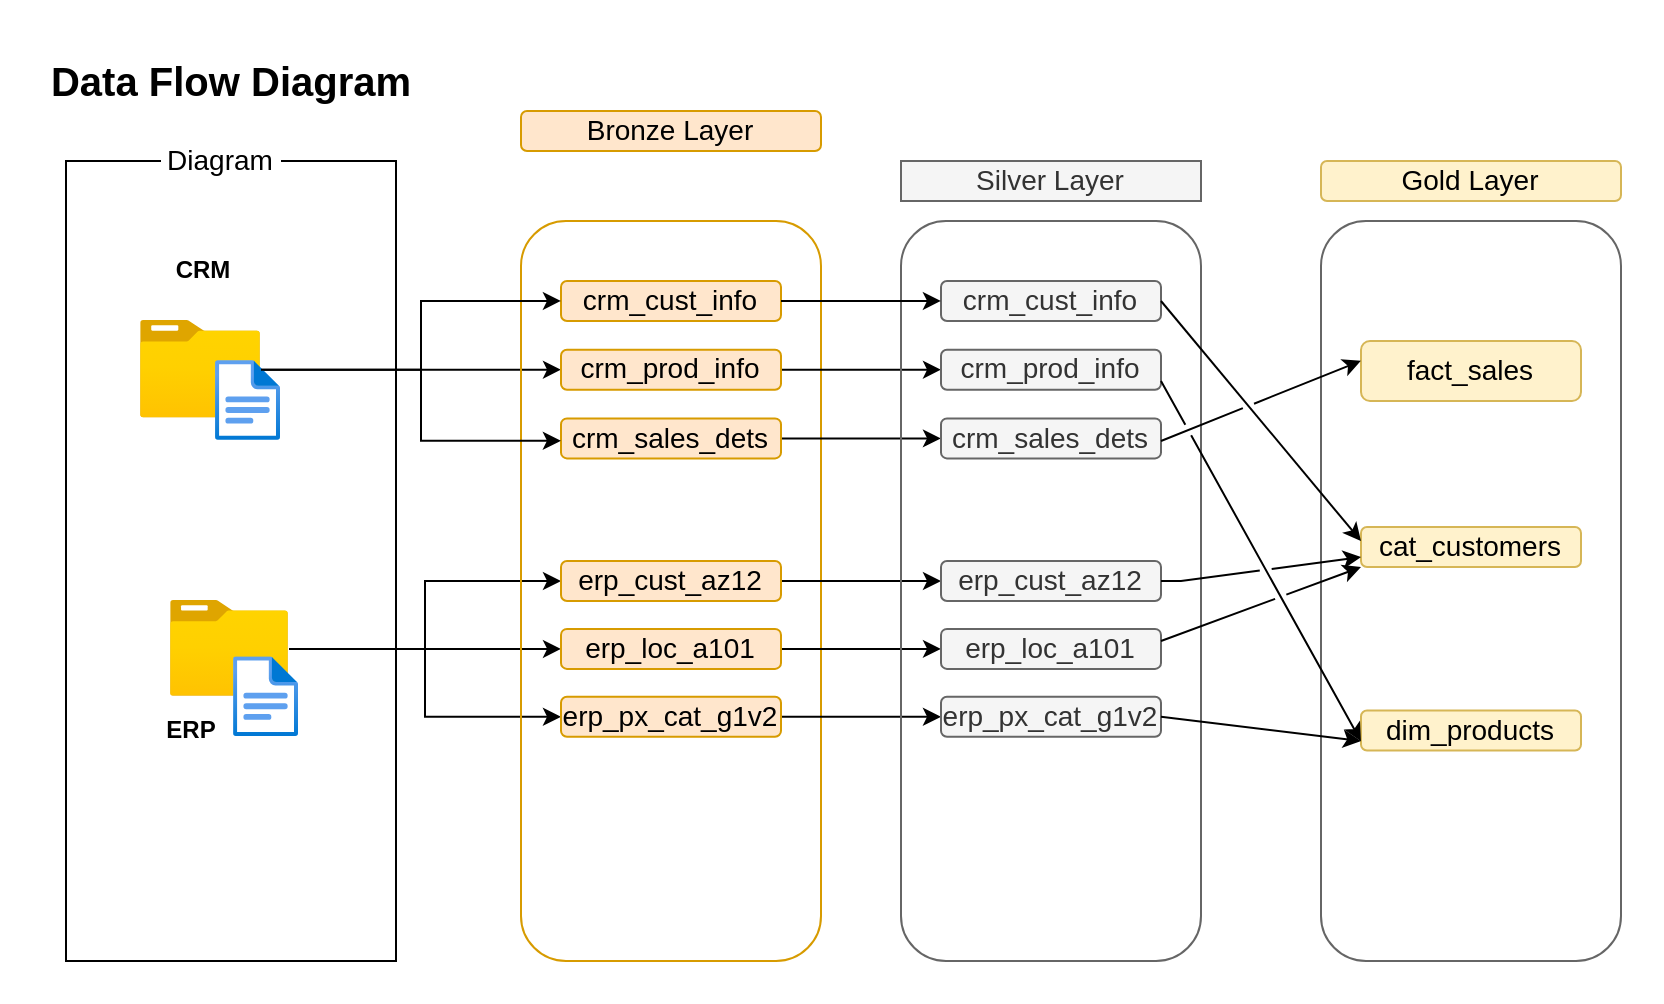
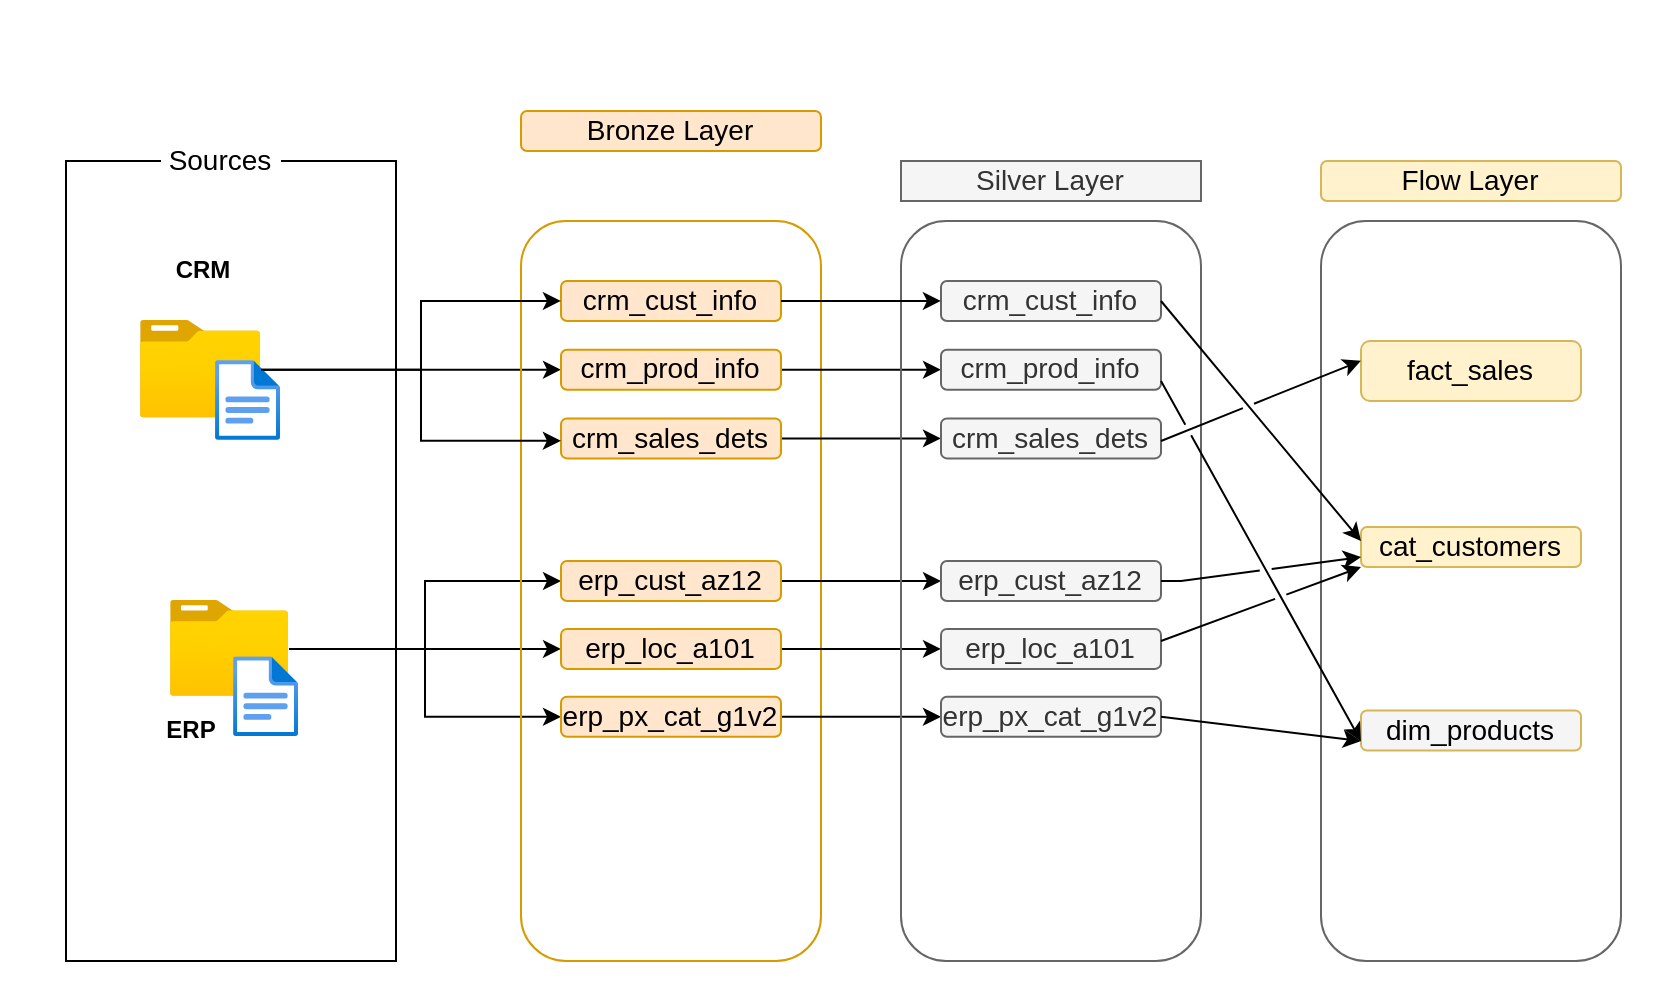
(231, 81) -> none
(221, 161) -> (221, 161)
(1471, 181) -> (1471, 181)
(1471, 731) -> (1471, 731)
